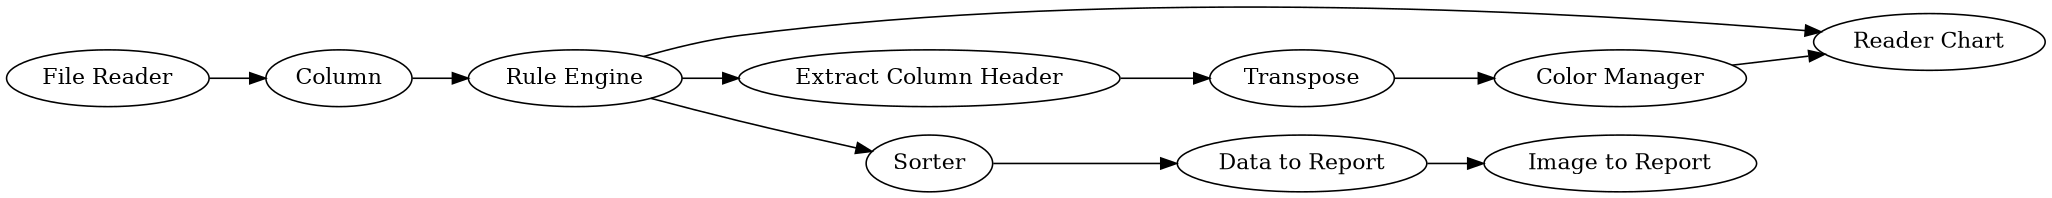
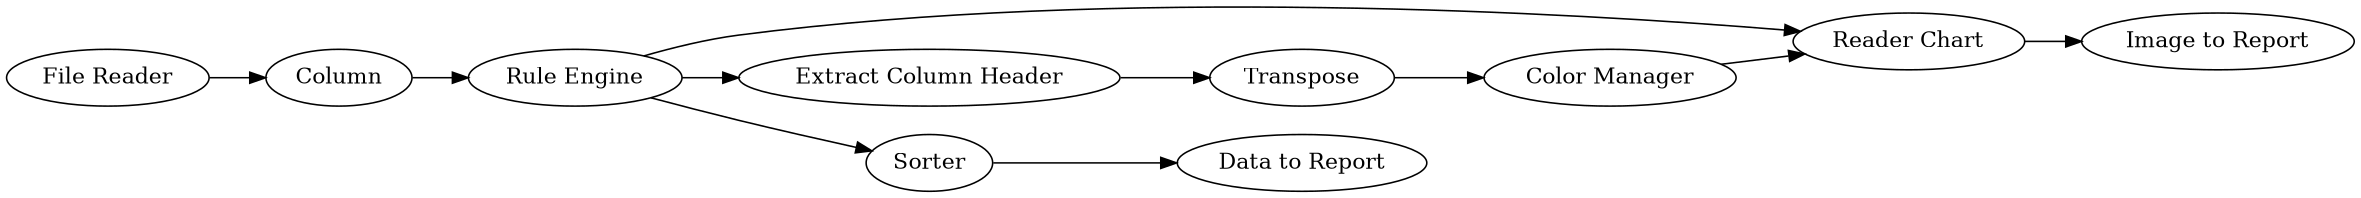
(1447, 163) -> (2045, 41)
